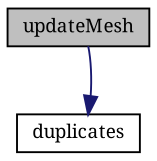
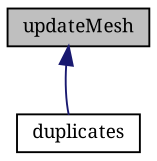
(91, 71) -> (66, 90)
